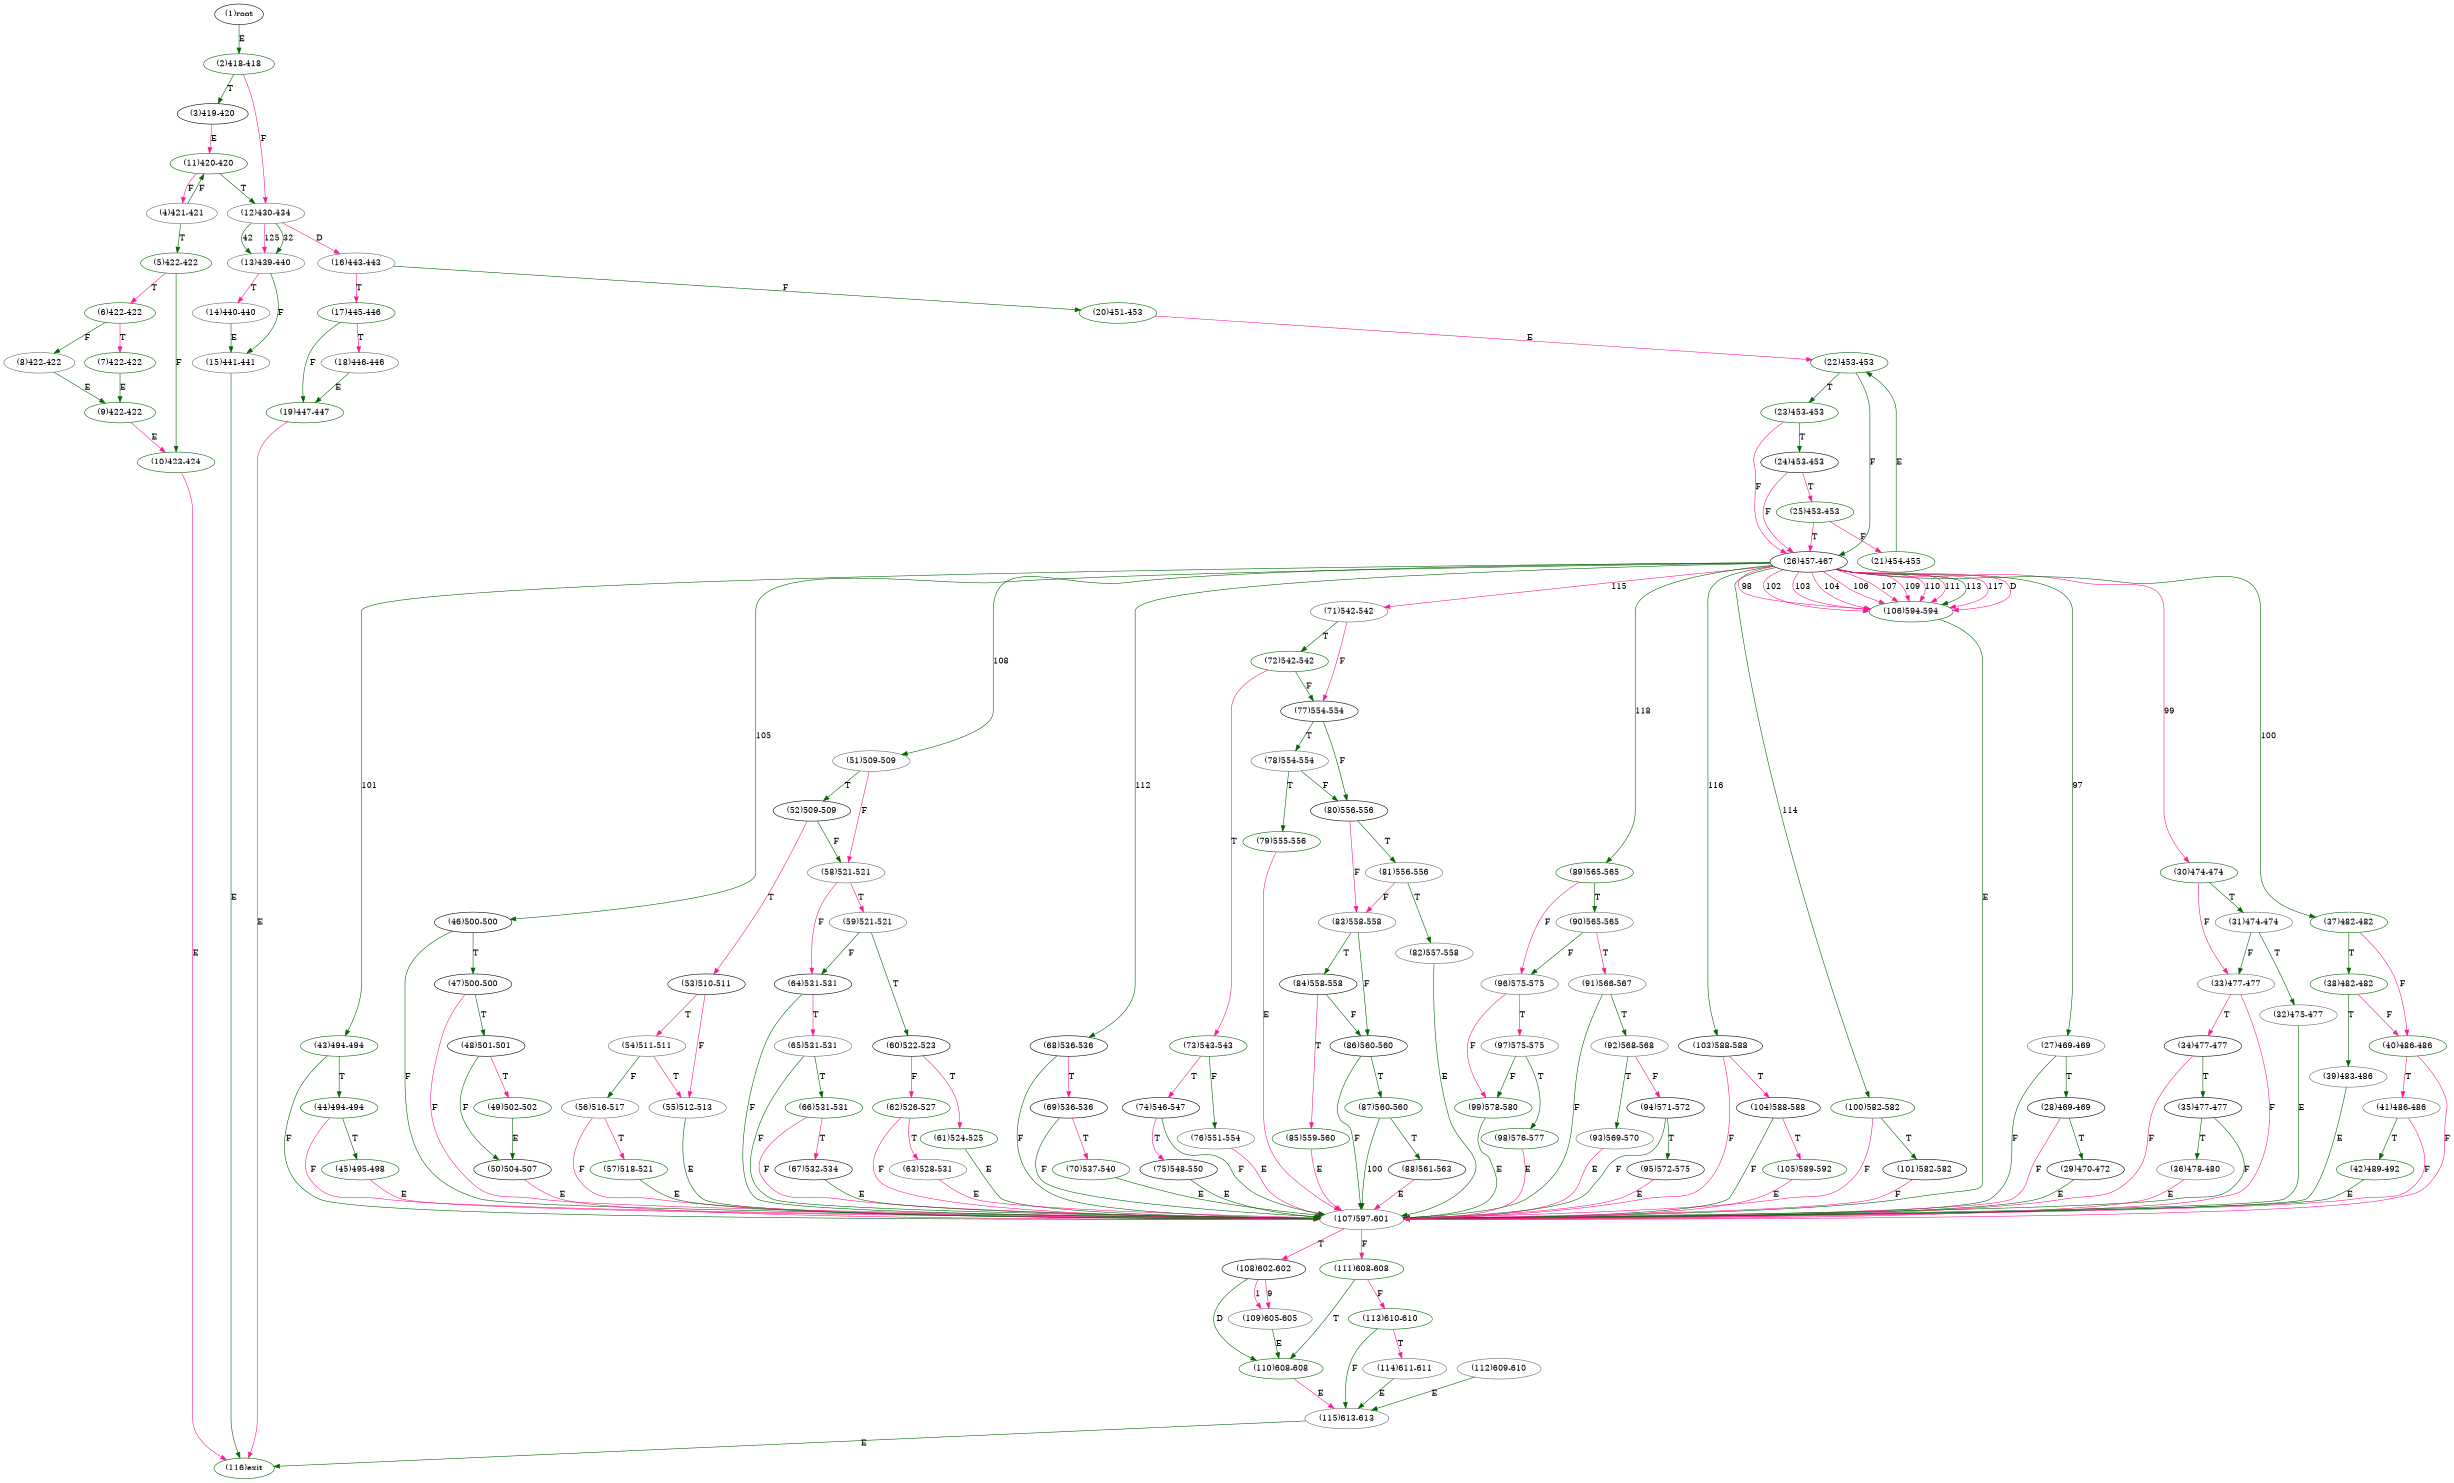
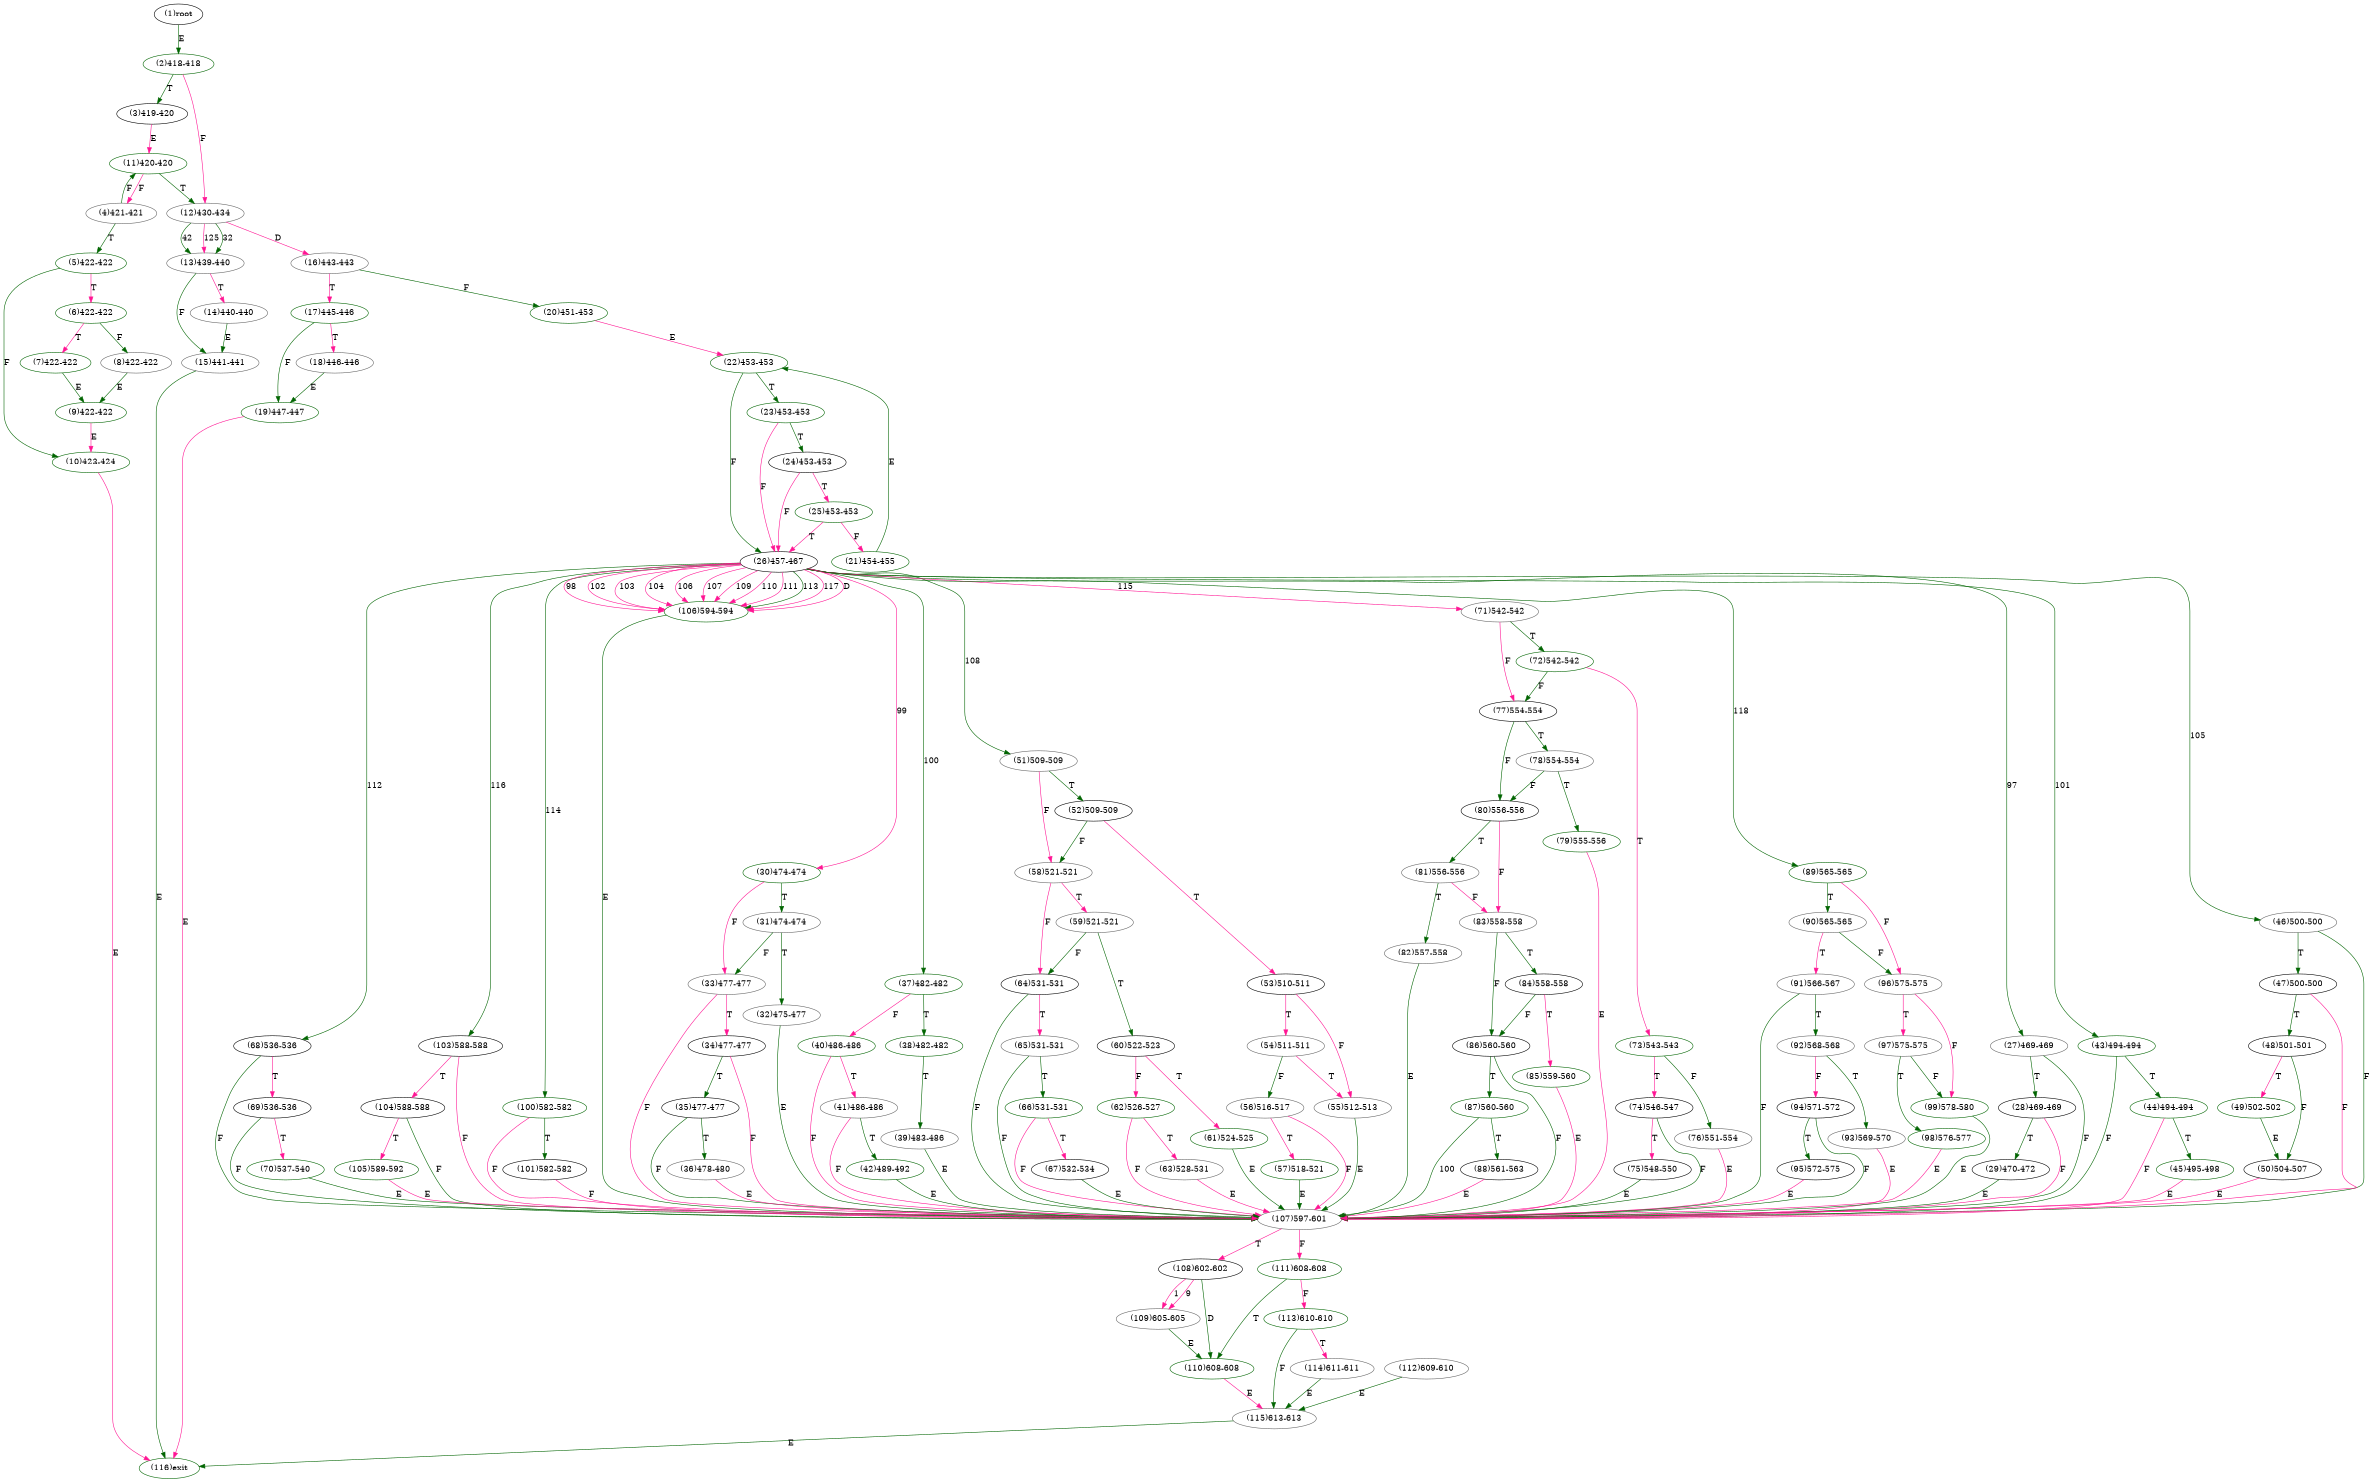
(473, 922) -> (2298, 922)
(2376, 1013) -> none
